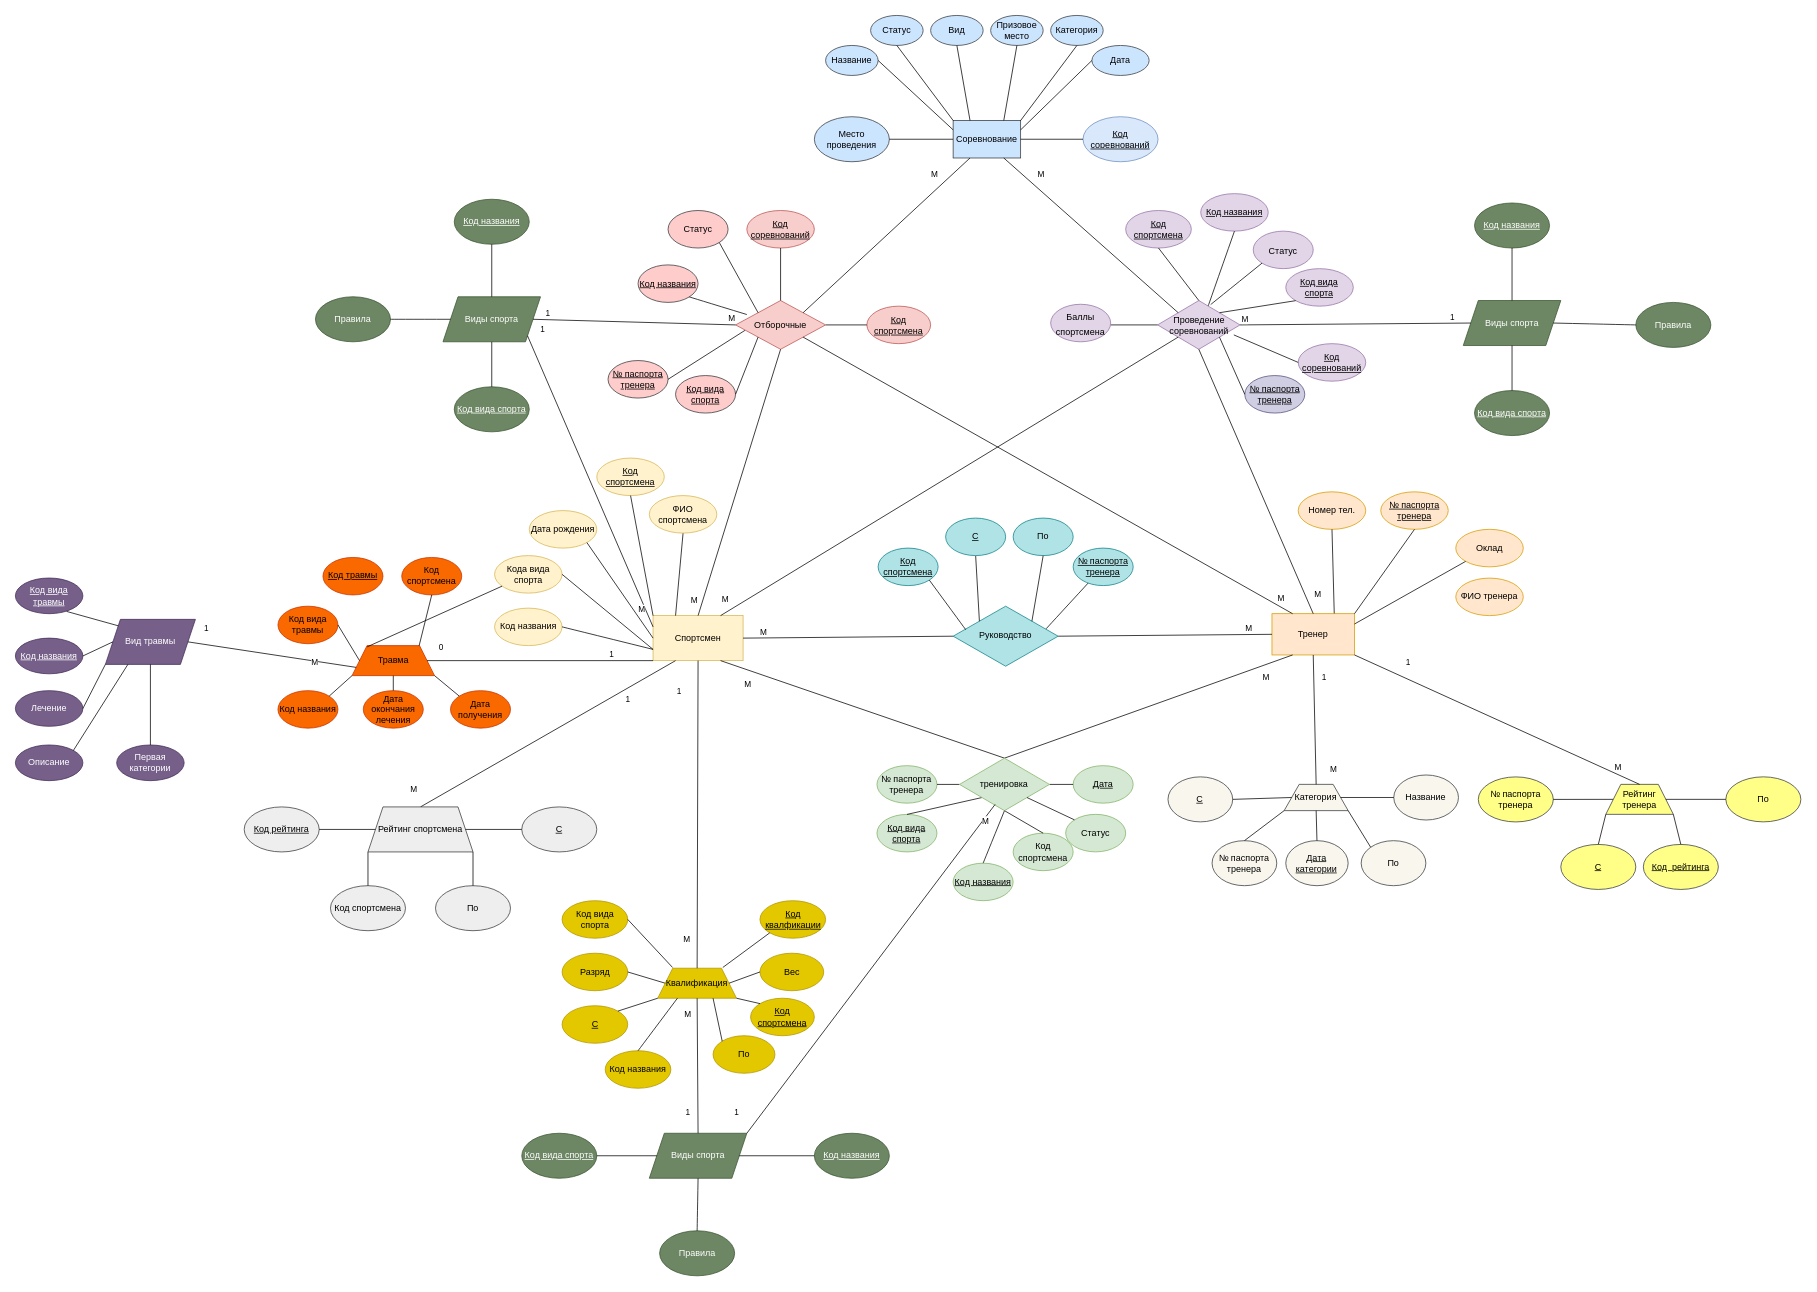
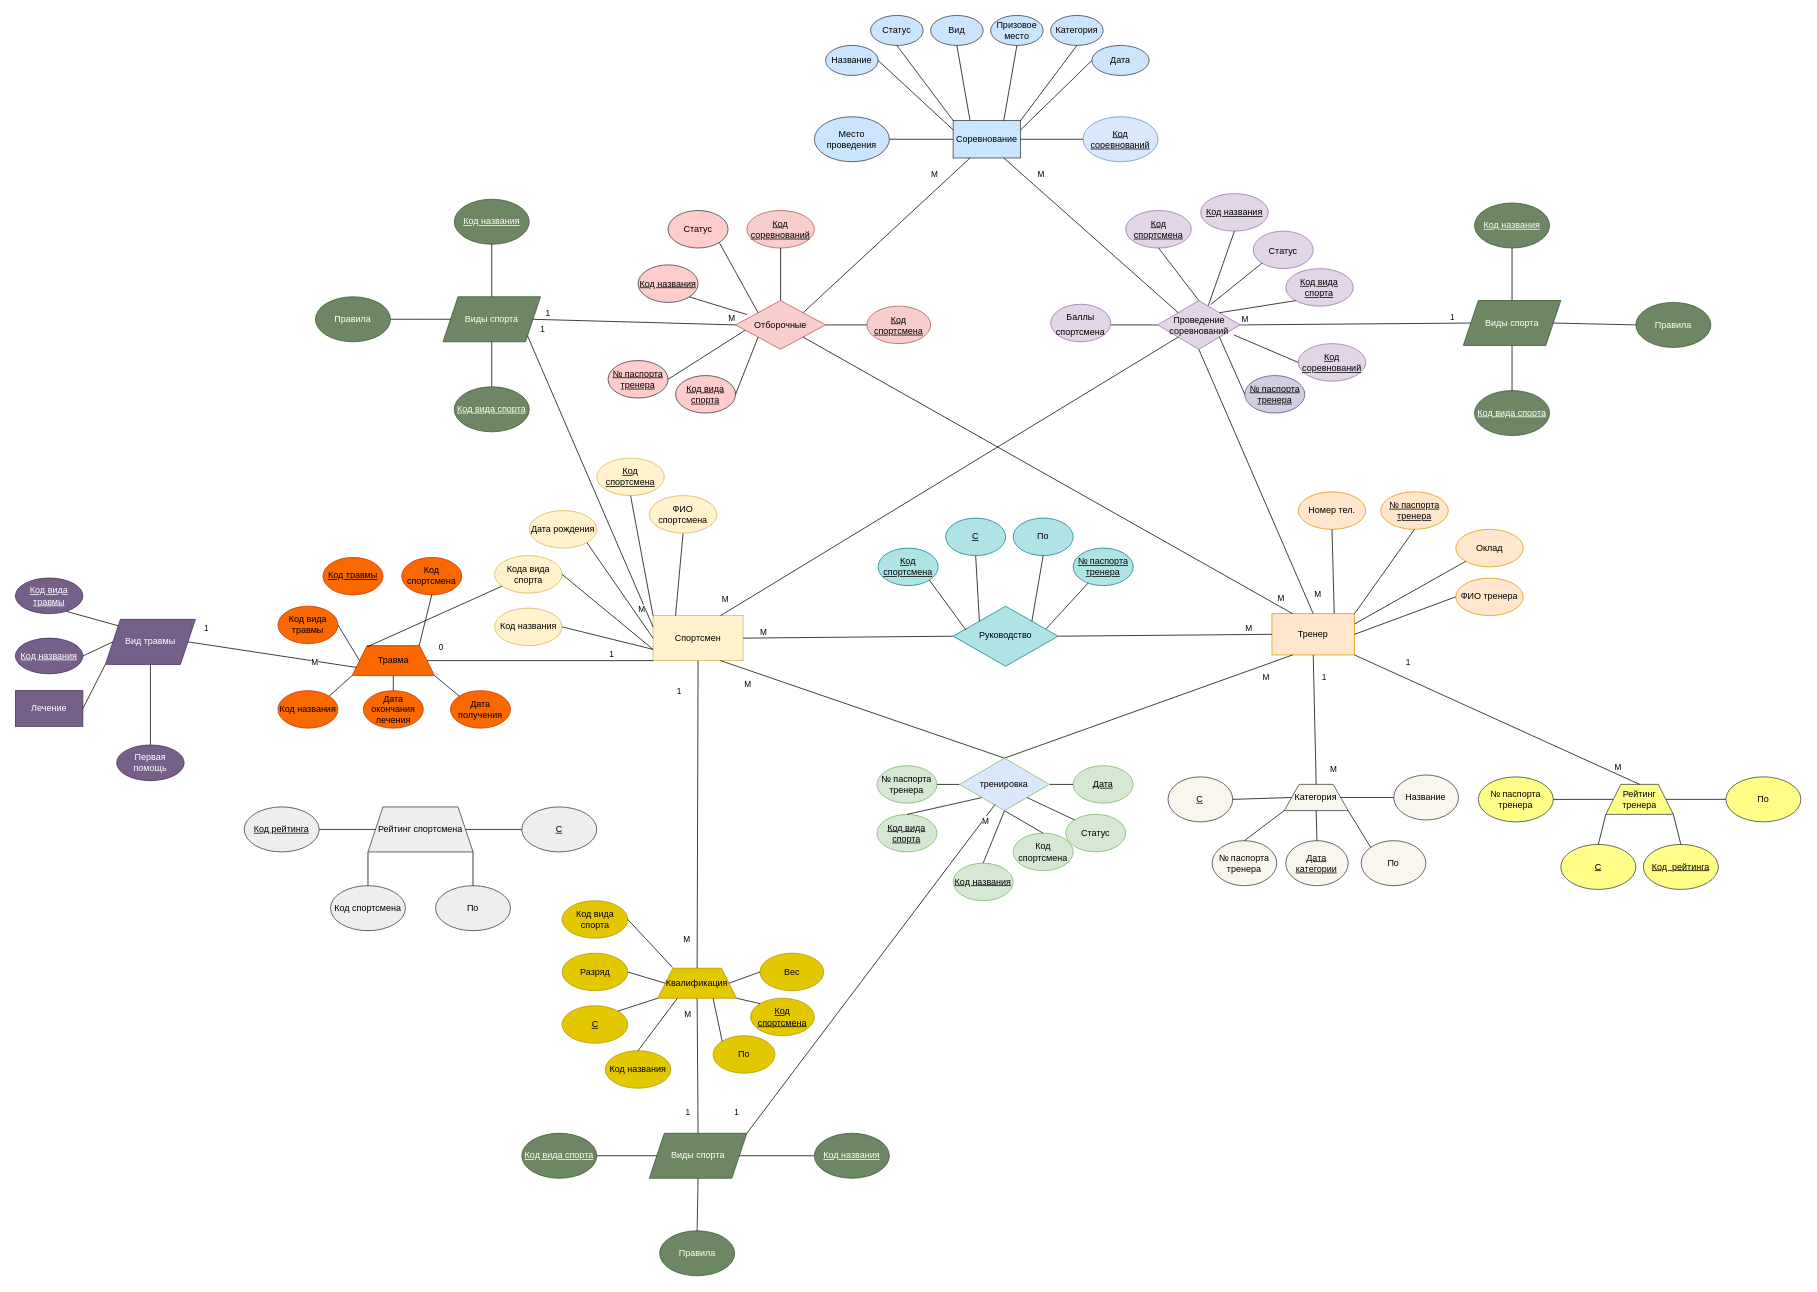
(739, 482) -> none
none -> (1405, 615)
(49, 708) -> (49, 708)
(100, 708) -> none
(547, 734) -> none
(150, 762) -> (150, 762)
(49, 763) -> none
(1004, 784) -> (1004, 784)
(793, 919) -> none
(746, 950) -> none
